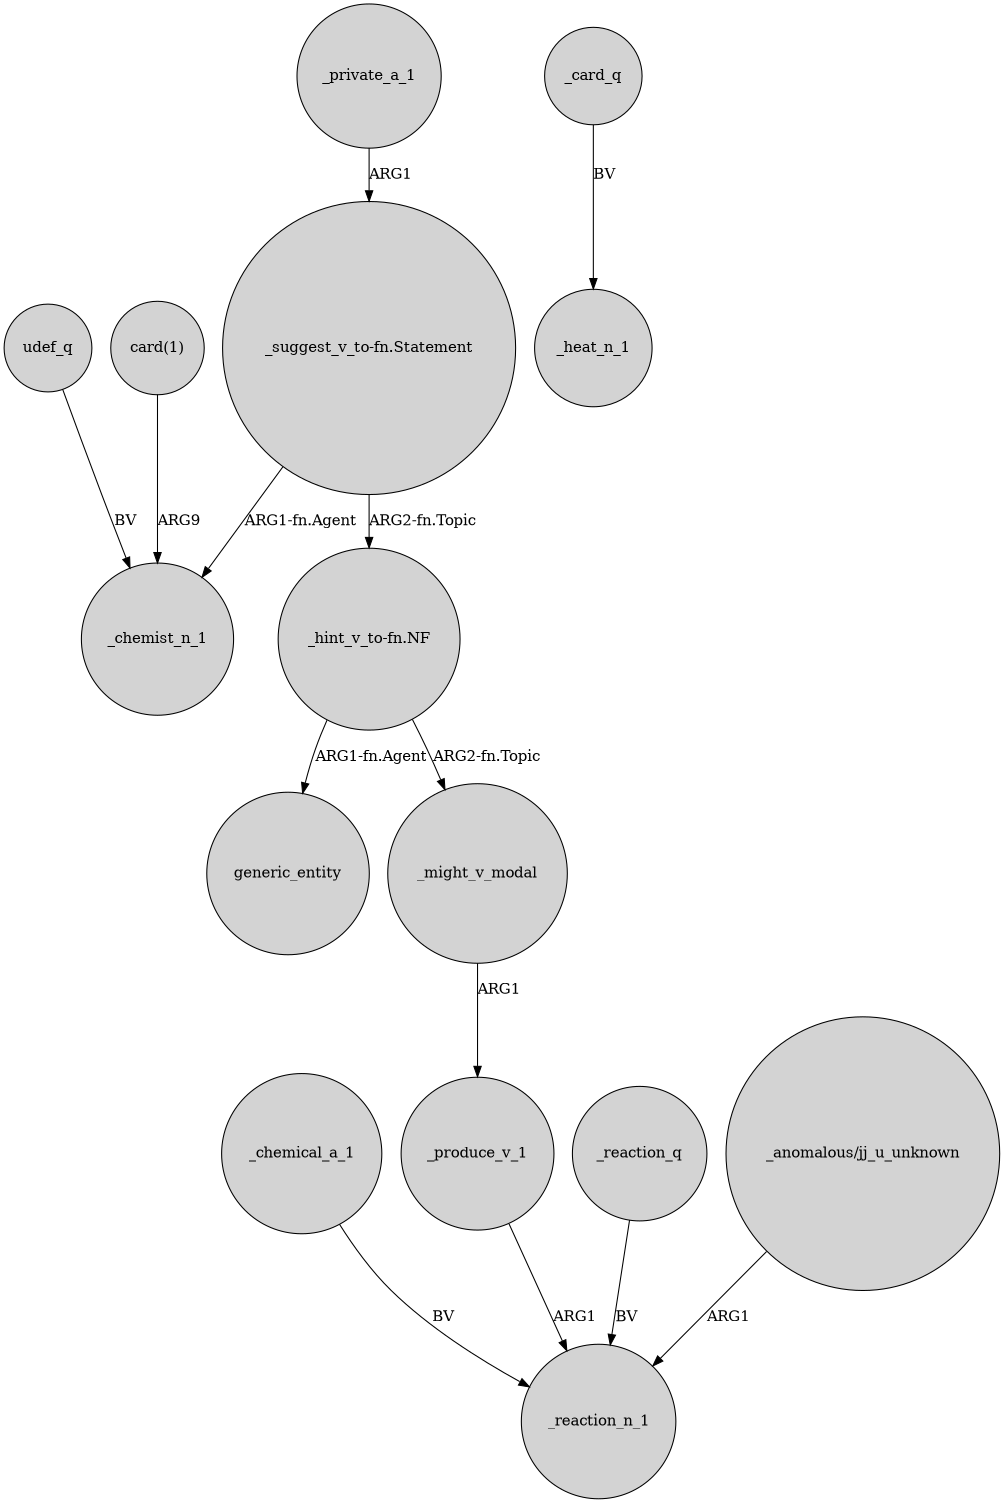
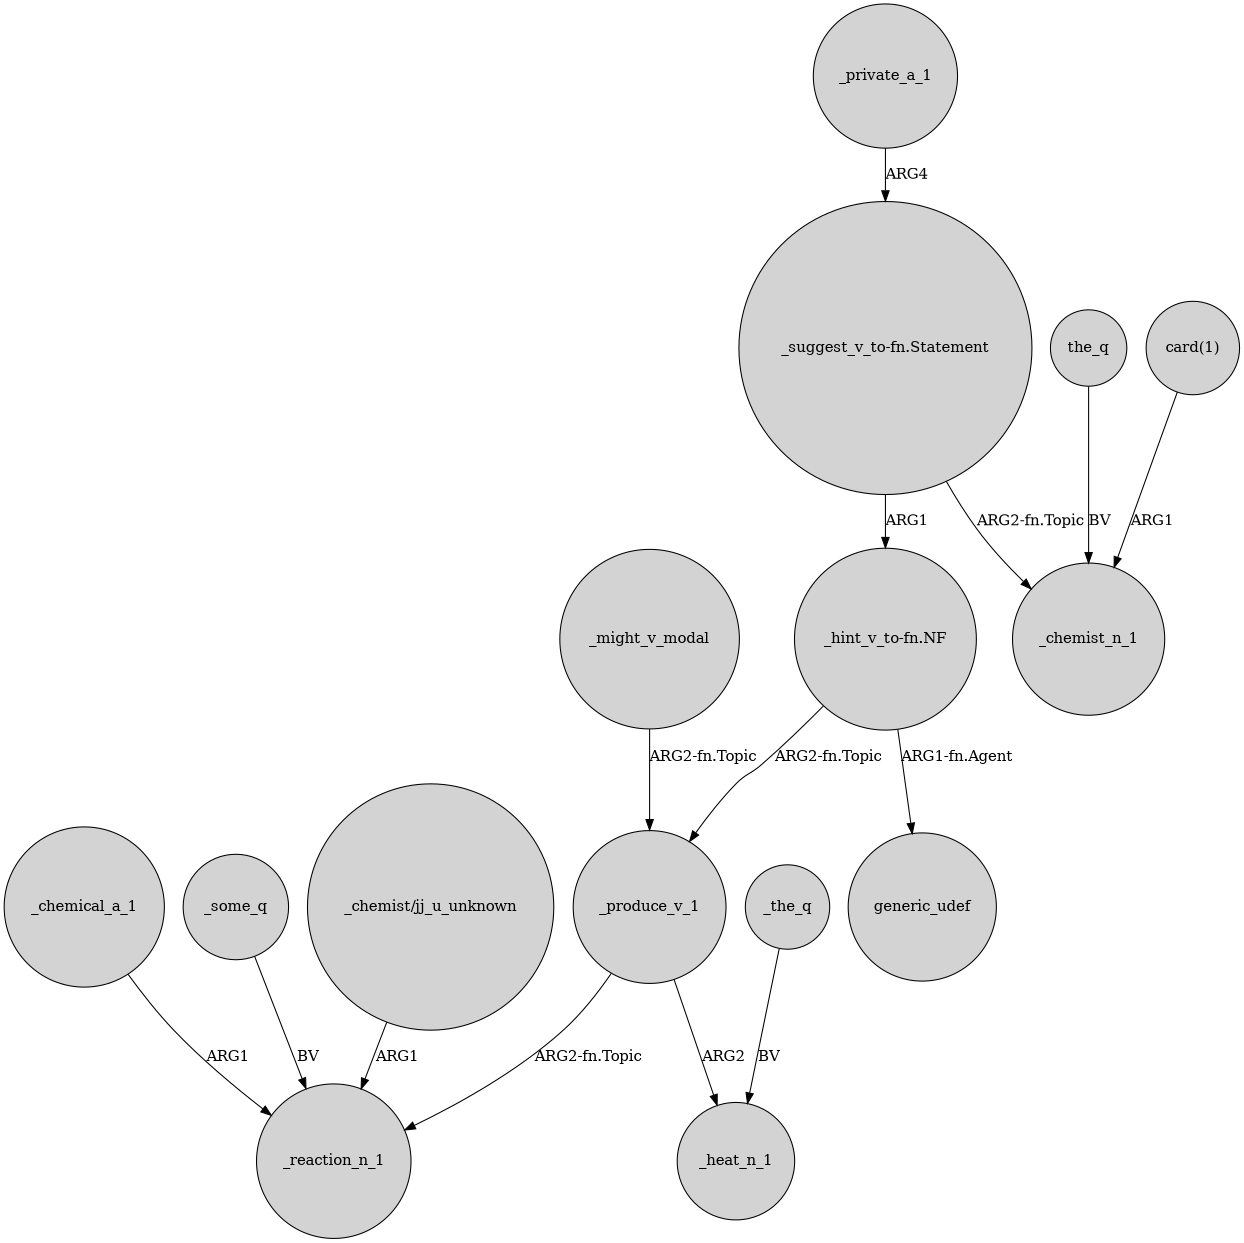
(593, 76) -> (788, 907)
(391, 175) -> (907, 175)
(48, 348) -> (1089, 348)
(179, 521) -> (1152, 521)
(301, 521) -> (1031, 521)
(423, 521) -> (907, 521)
(427, 749) -> (758, 768)
(288, 873) -> (922, 907)
(499, 990) -> (703, 757)
none -> (694, 1037)
(640, 1154) -> (236, 907)
(863, 1154) -> (431, 907)
(443, 1317) -> (228, 1057)
(575, 1317) -> (589, 1057)
